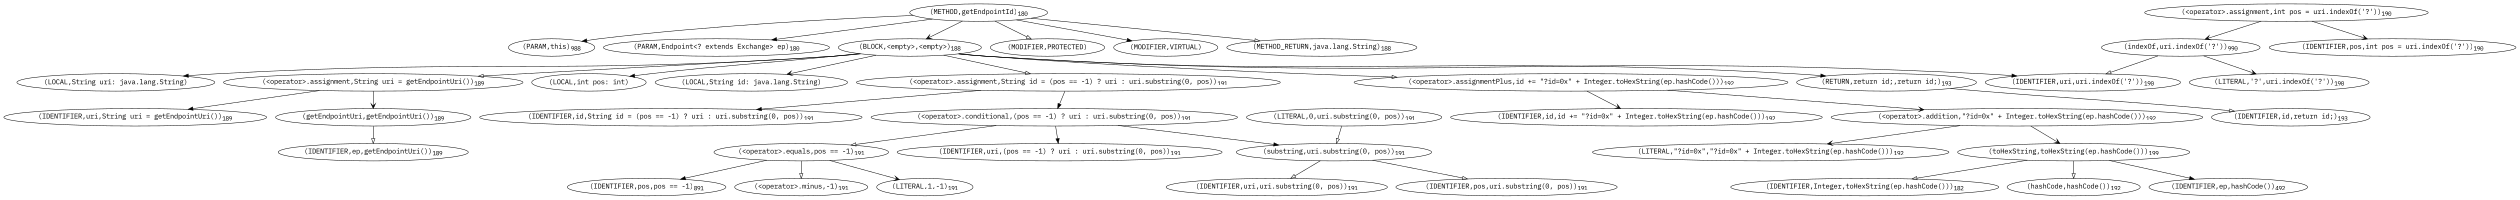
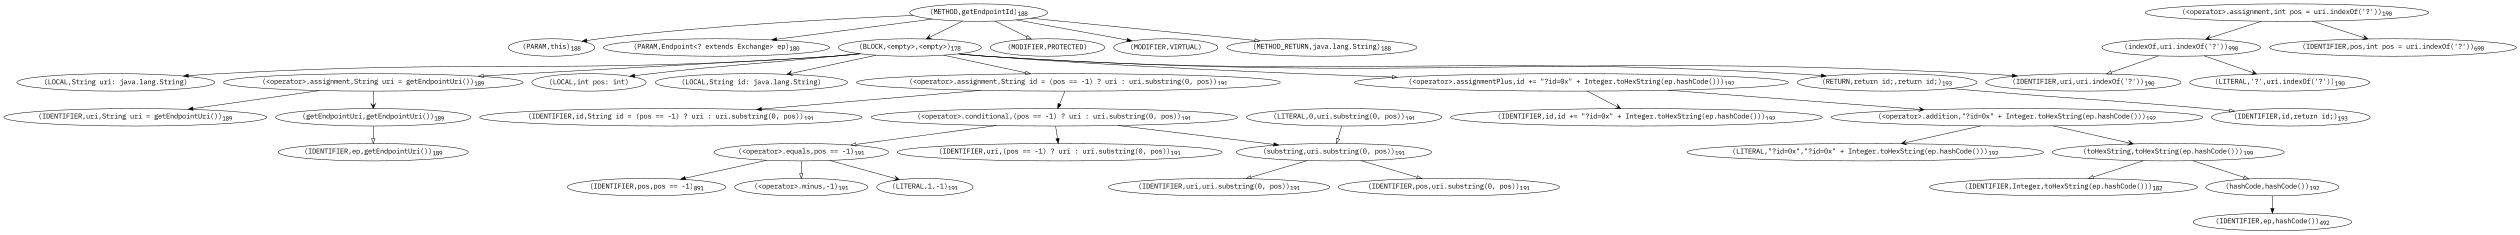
(1023, 12) -> (1023, 12)
(576, 47) -> (576, 47)
(956, 47) -> (956, 47)
(2479, 47) -> (2479, 47)
(2149, 169) -> (2272, 202)
